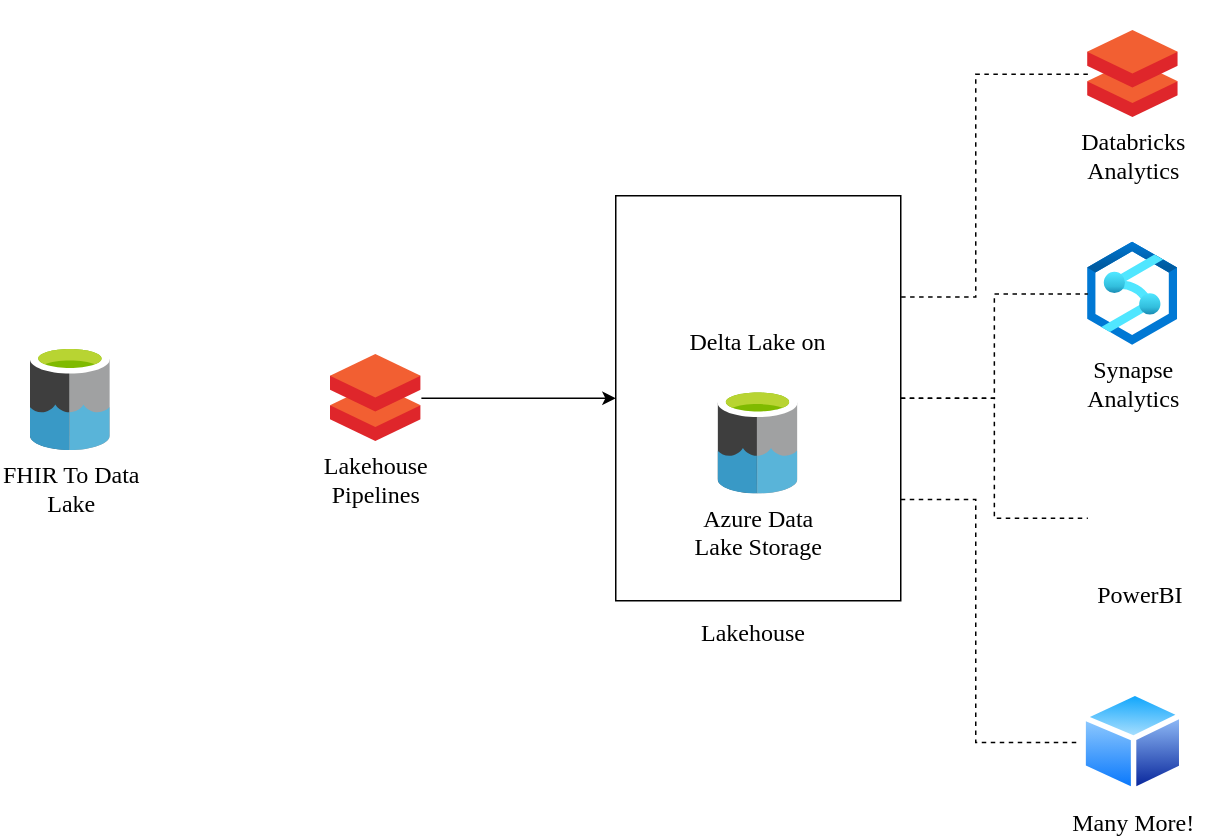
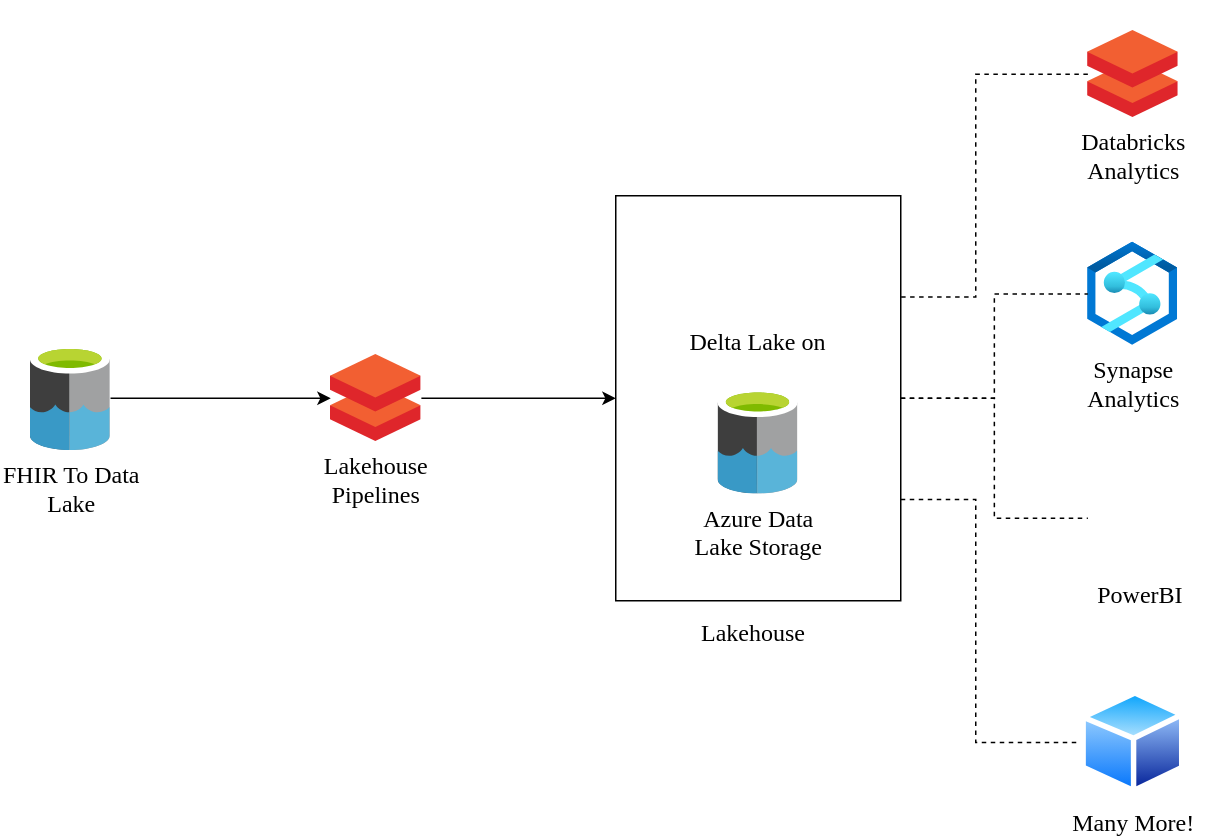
none -> (216, 398)
